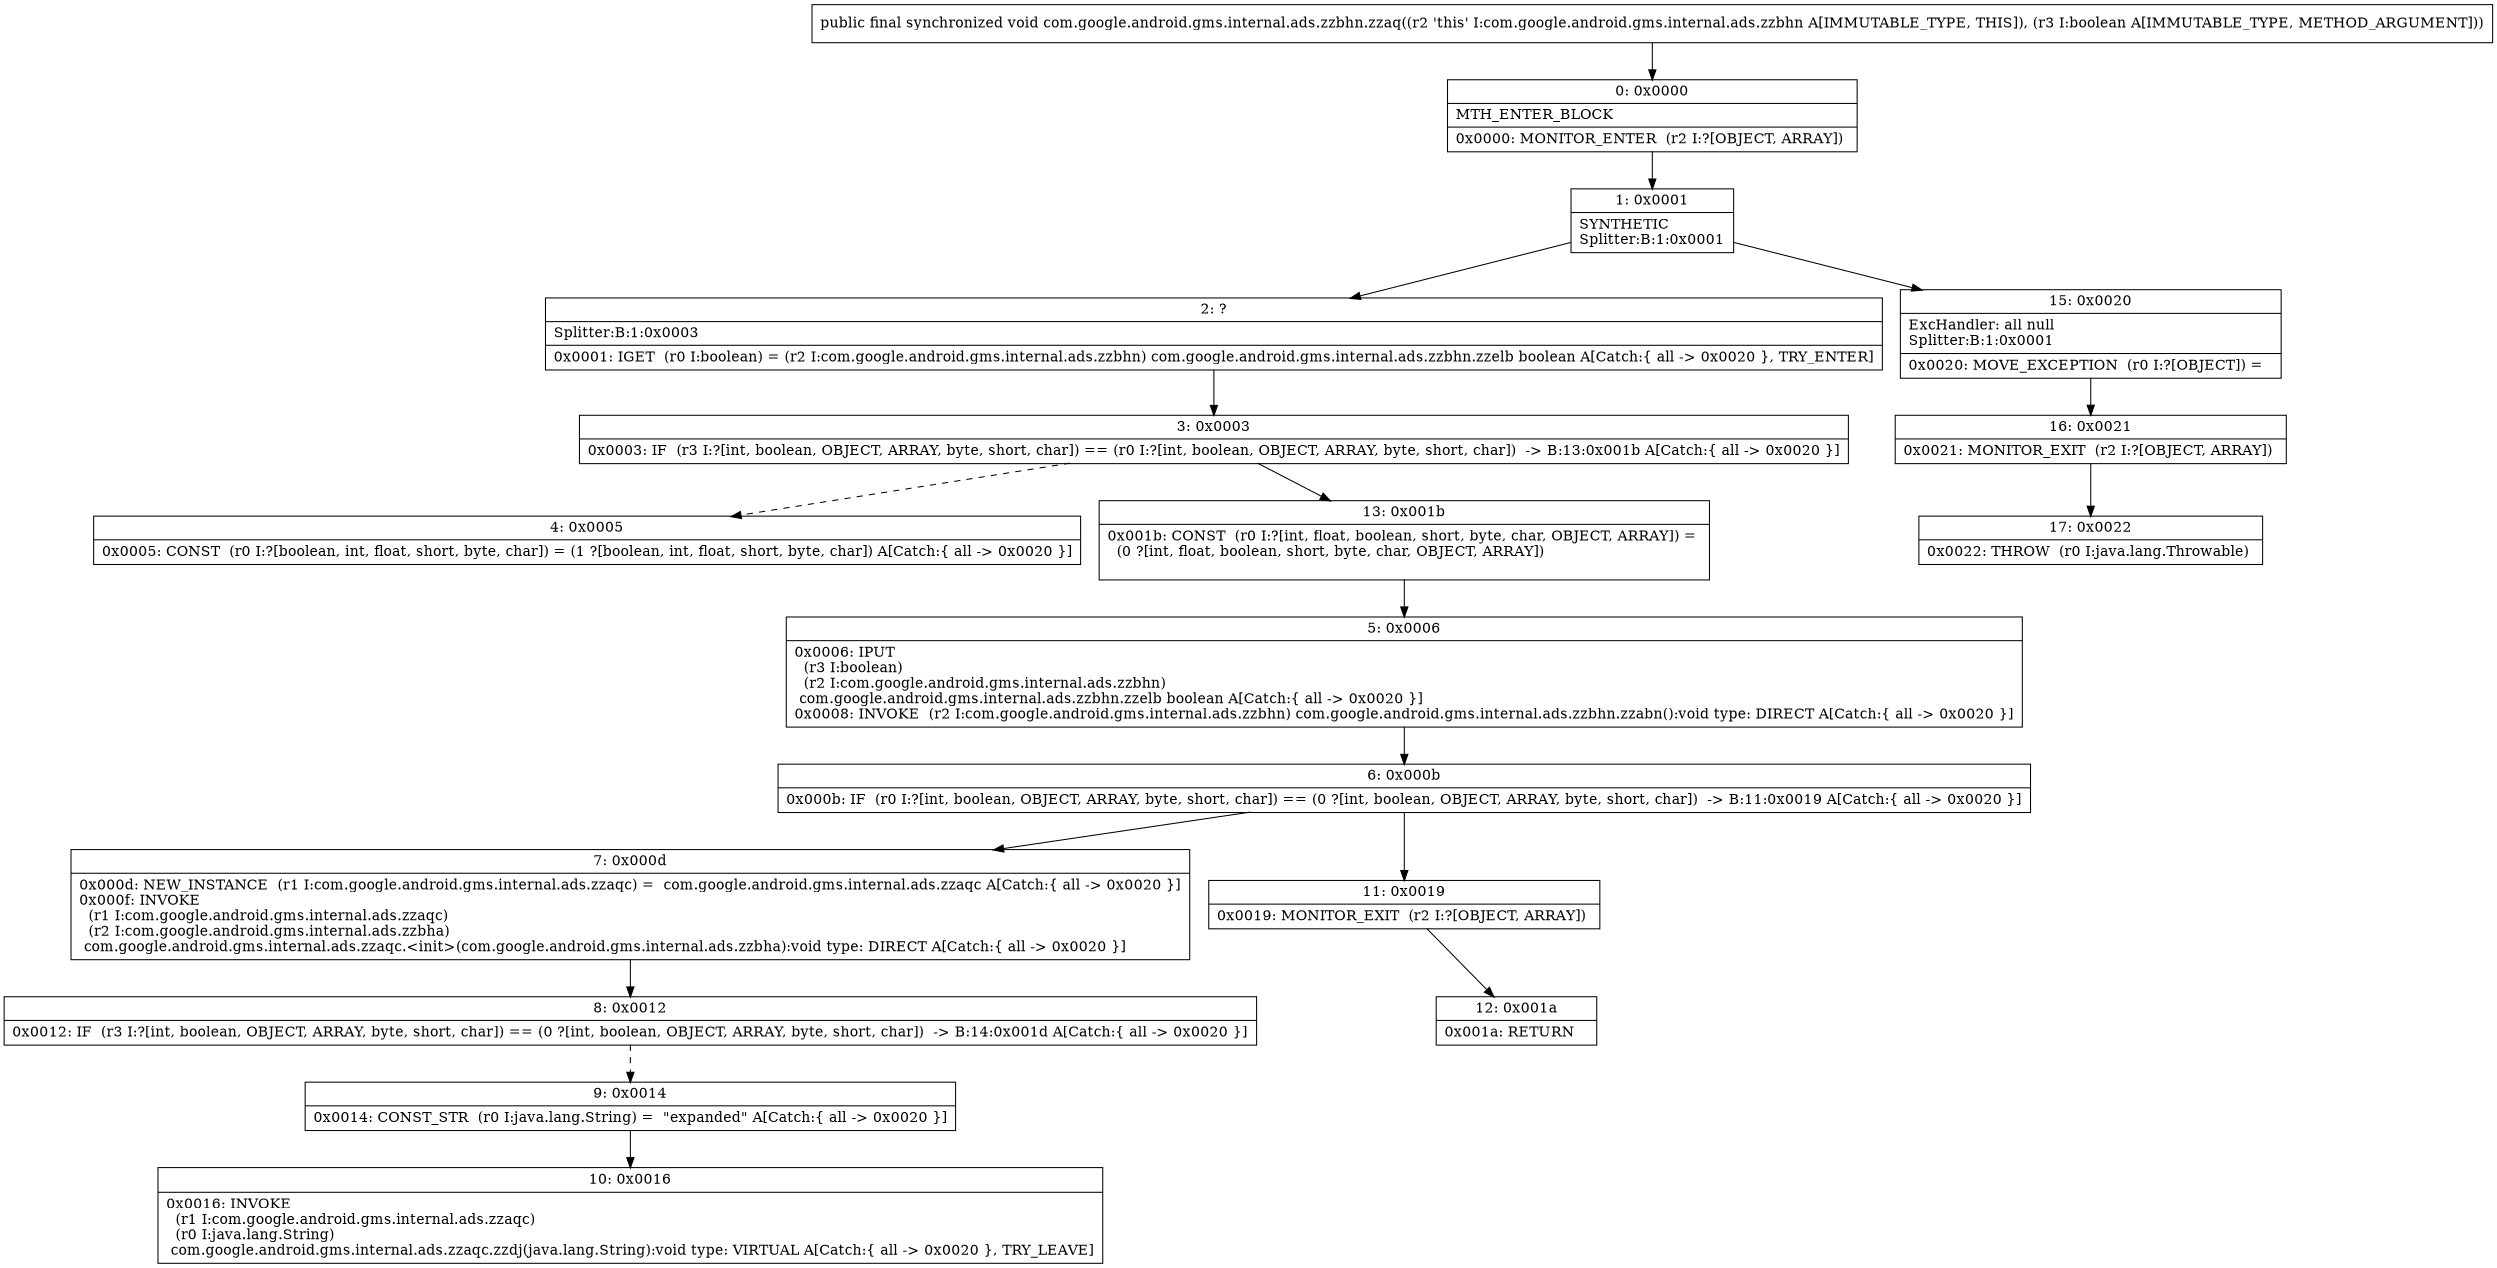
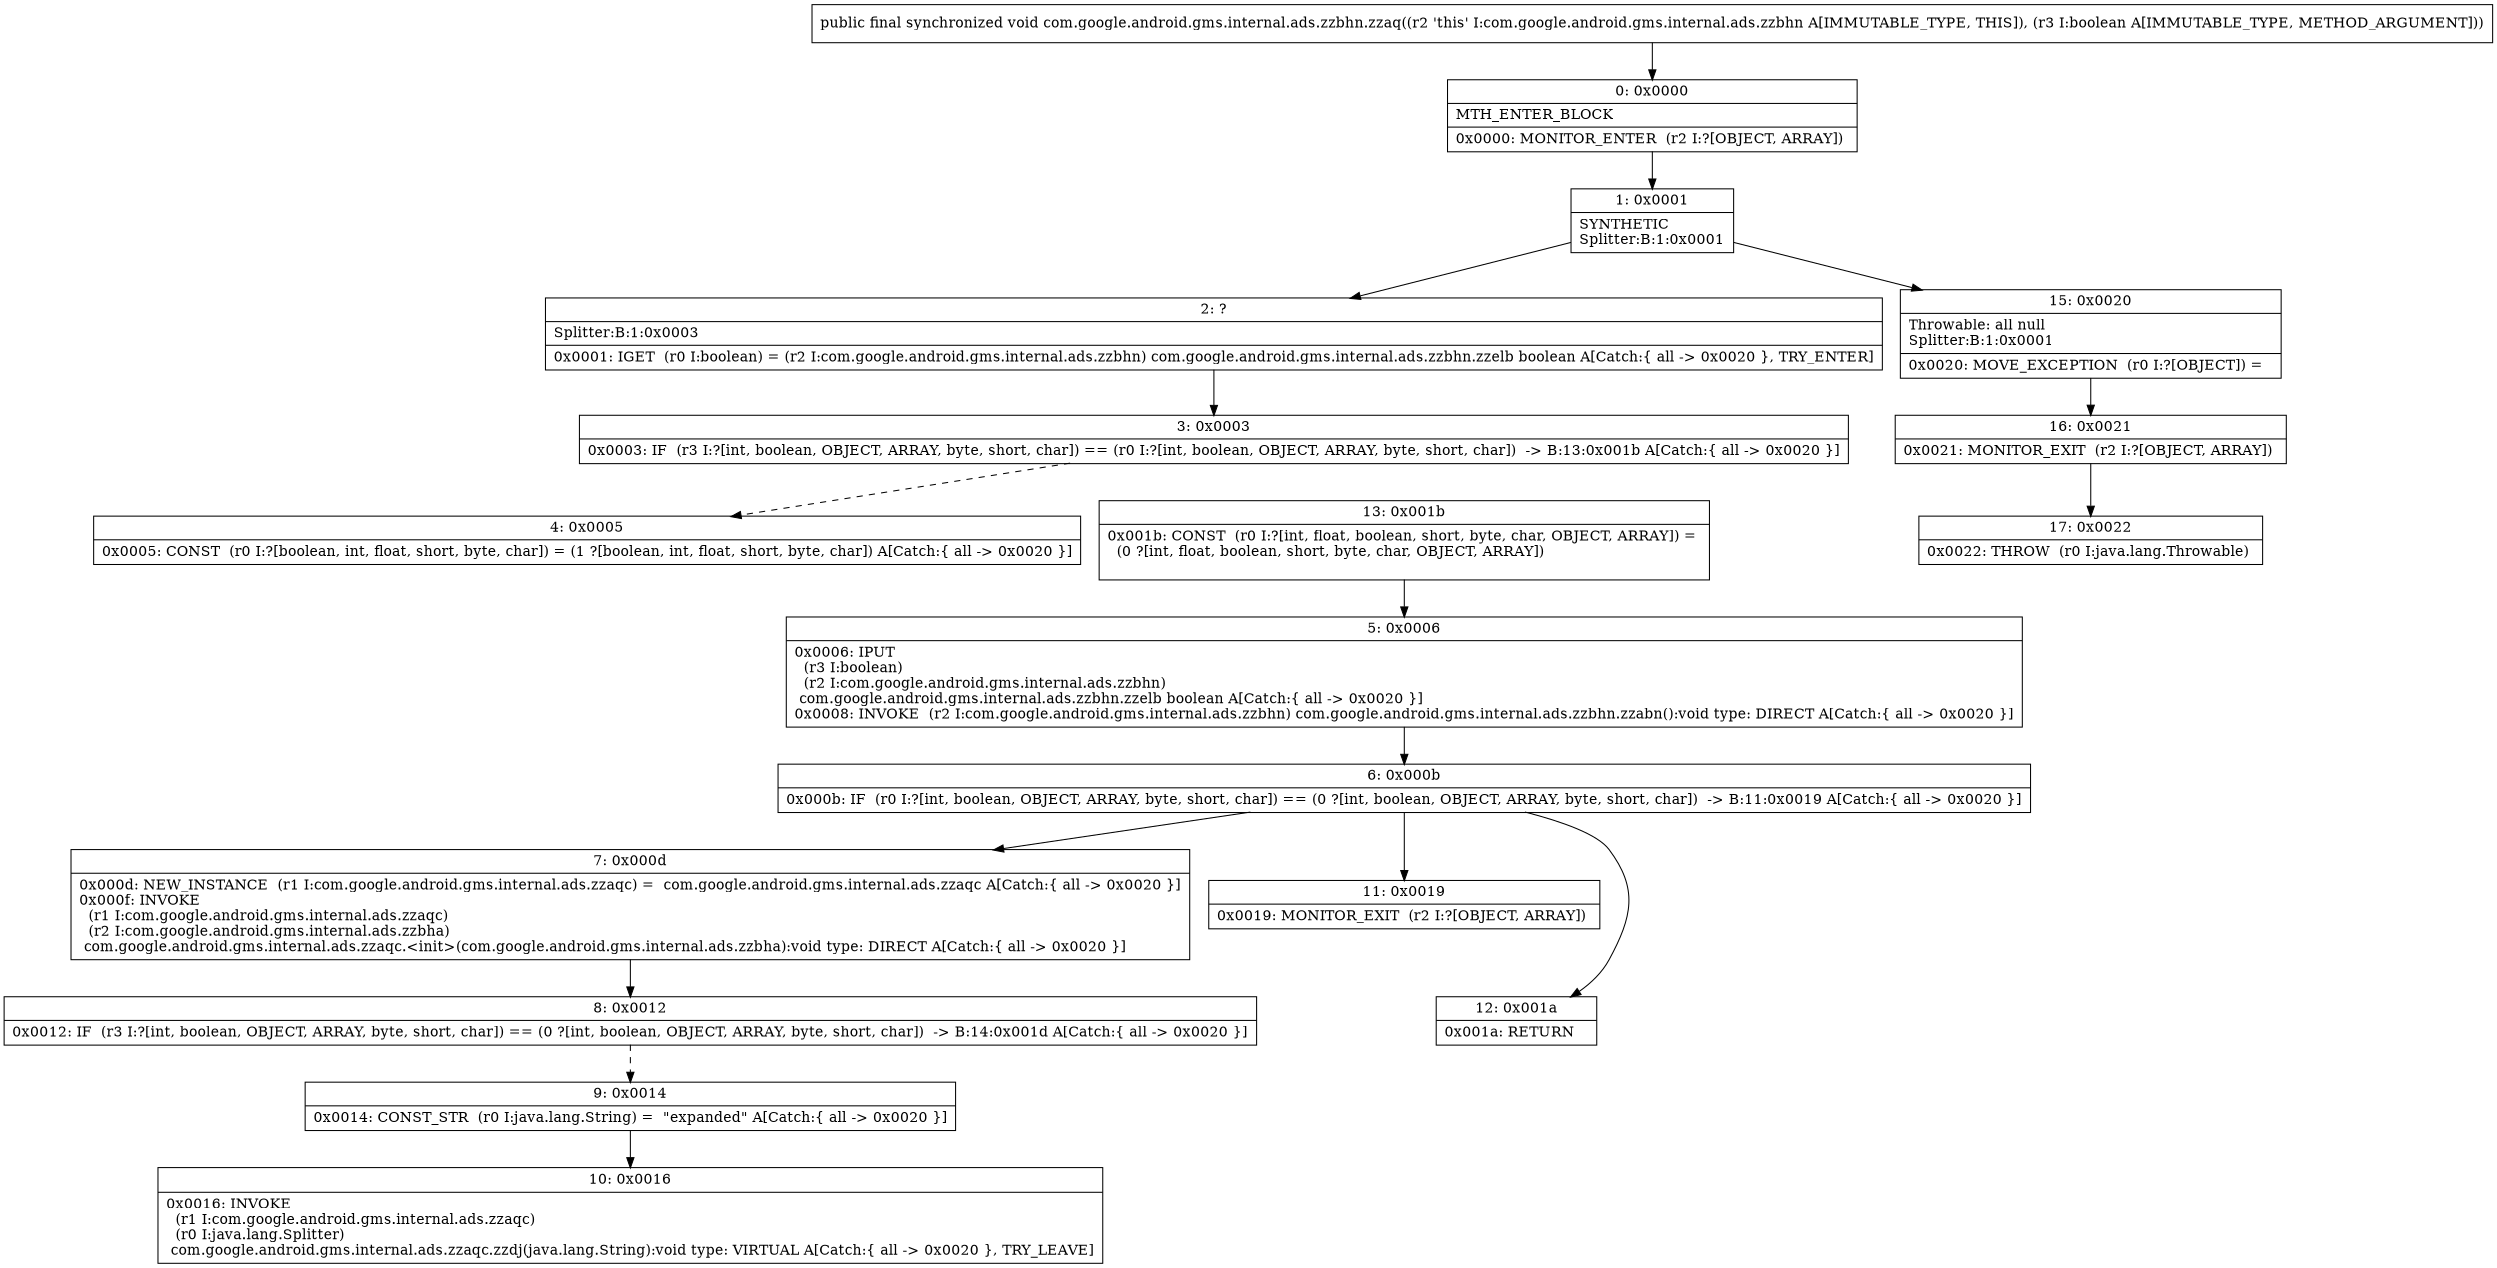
(1982, 325) -> (1977, 325)
(1289, 480) -> none
(1457, 959) -> (1625, 880)
(251, 1235) -> (256, 1235)
